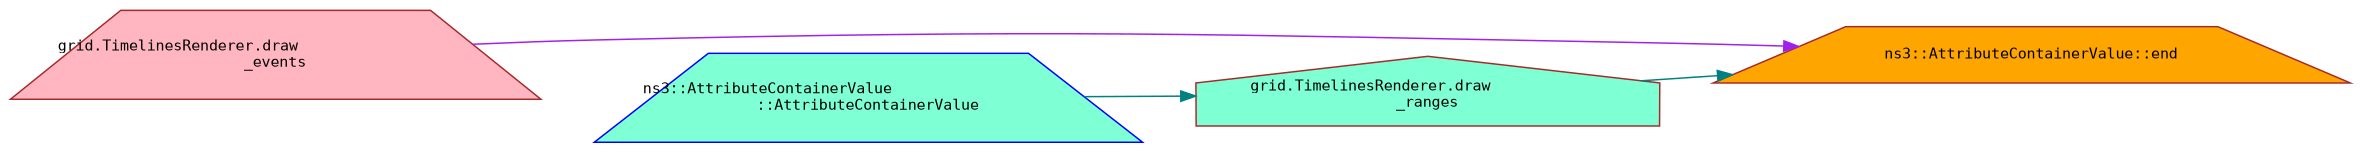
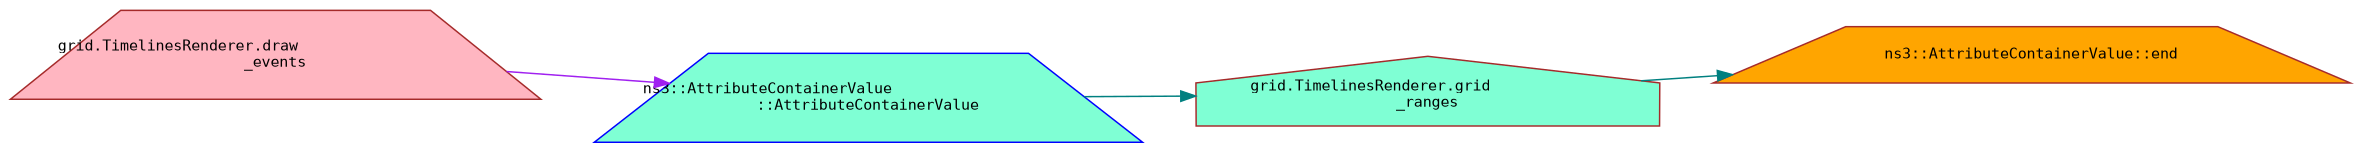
(1128, 34) -> (581, 77)
(1428, 95) -> (1428, 95)
